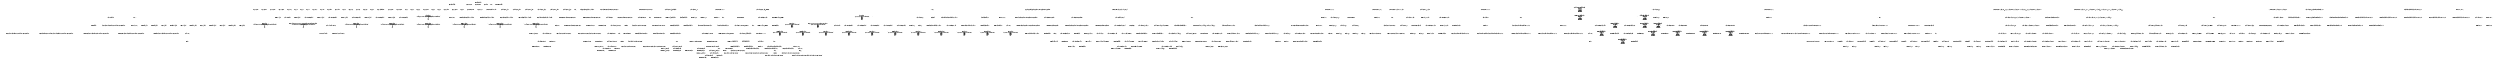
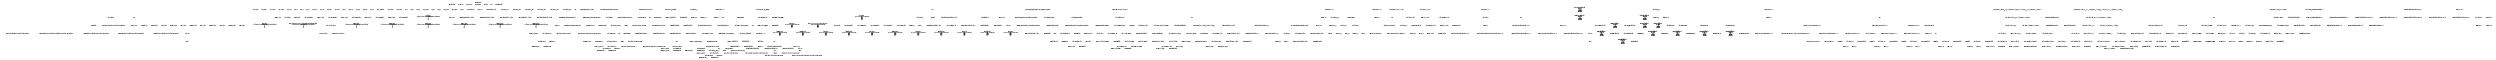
none -> (461, 5)
none -> (691, 34)
